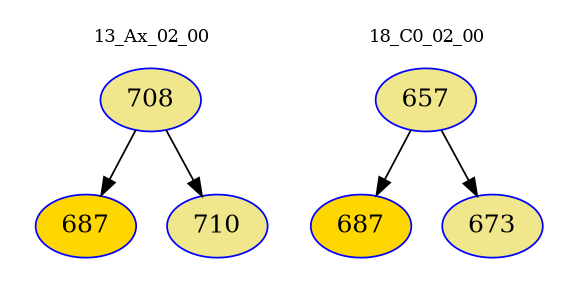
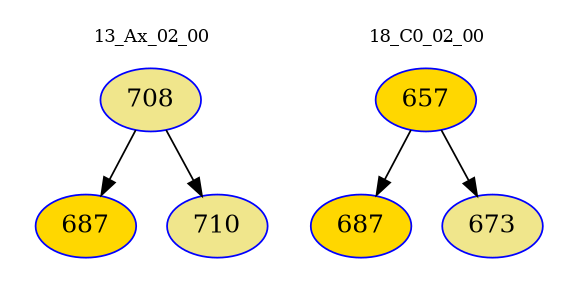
(426, 100) -> (426, 100)
